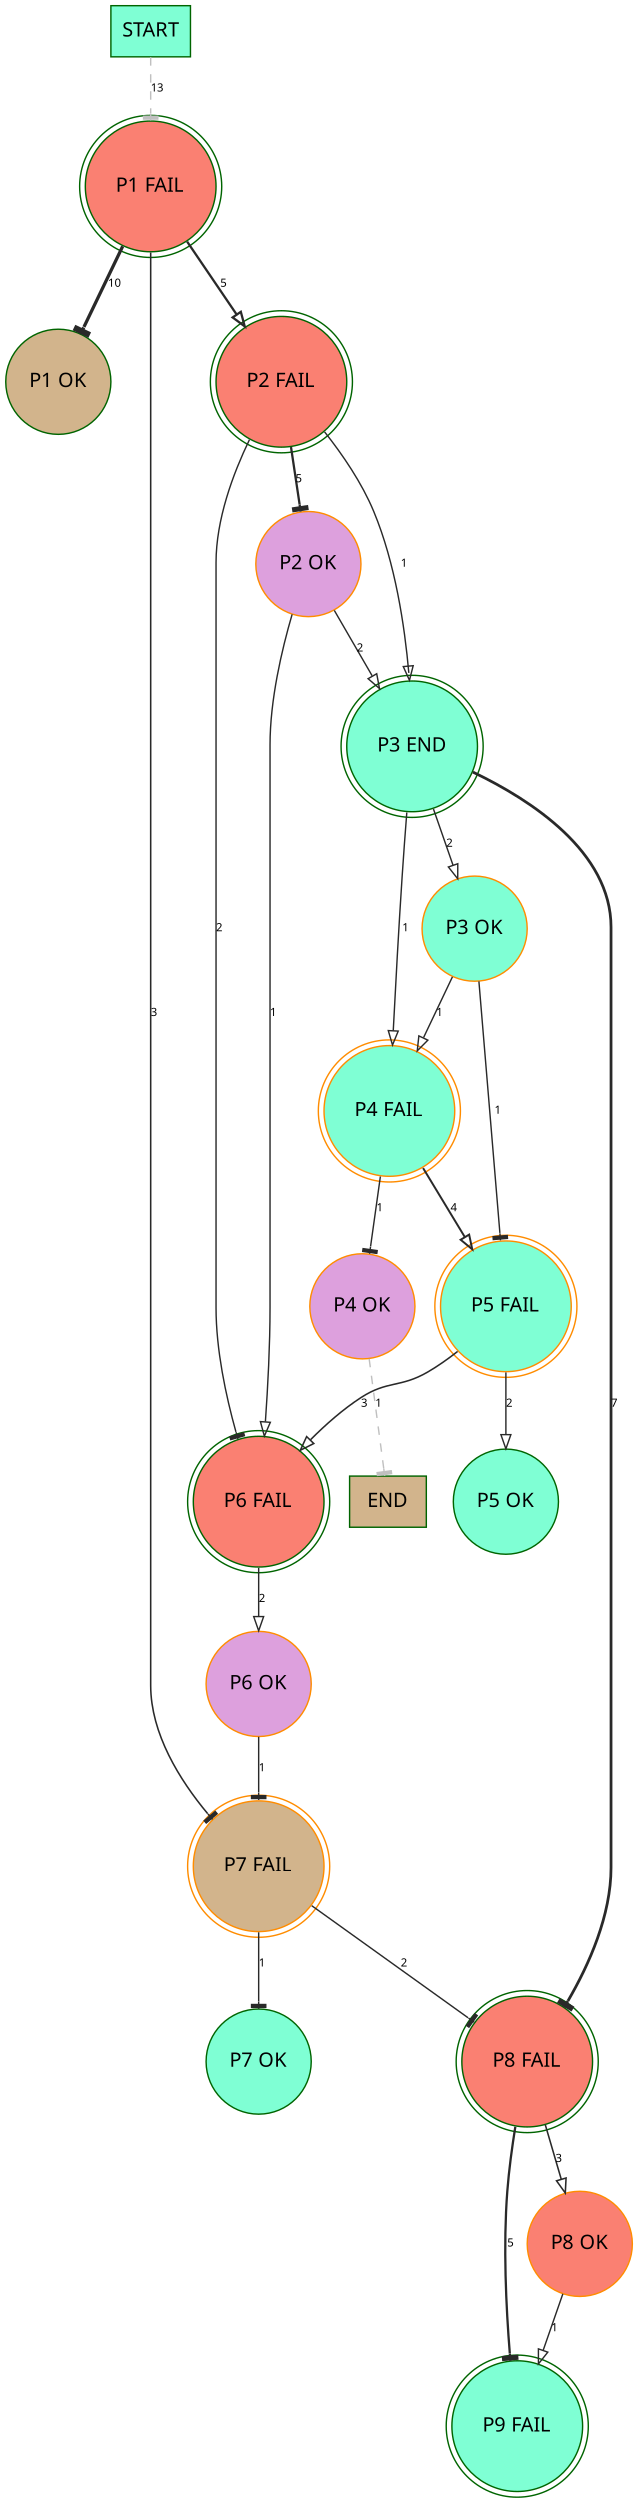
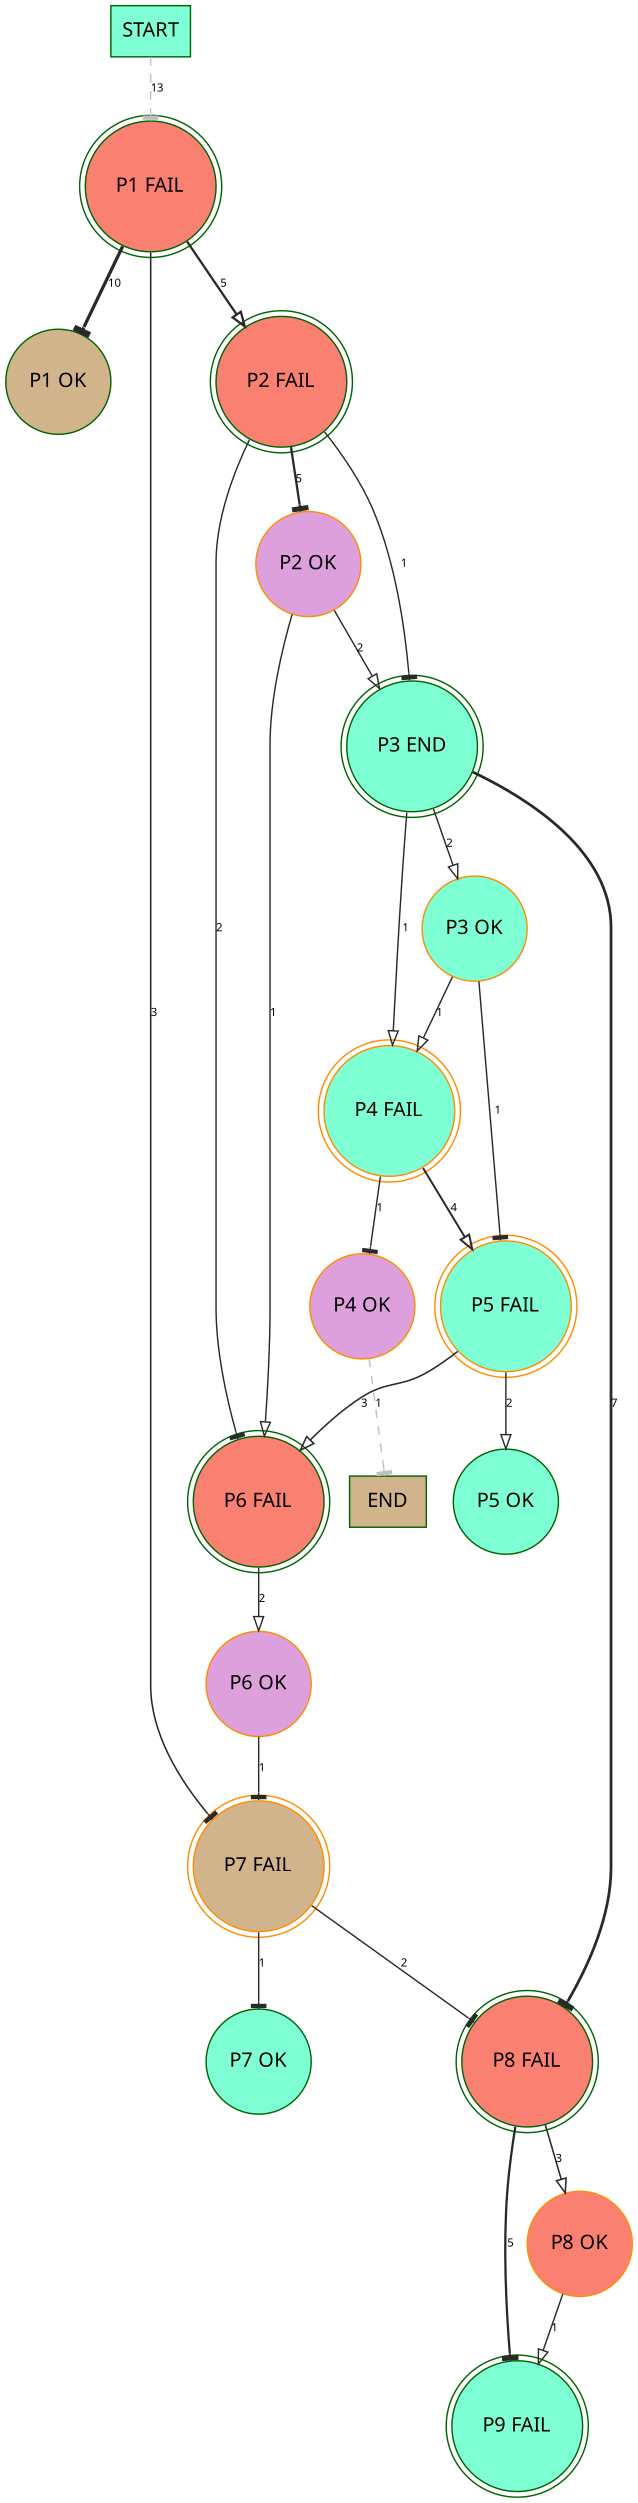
(386, 545) -> (386, 545)
